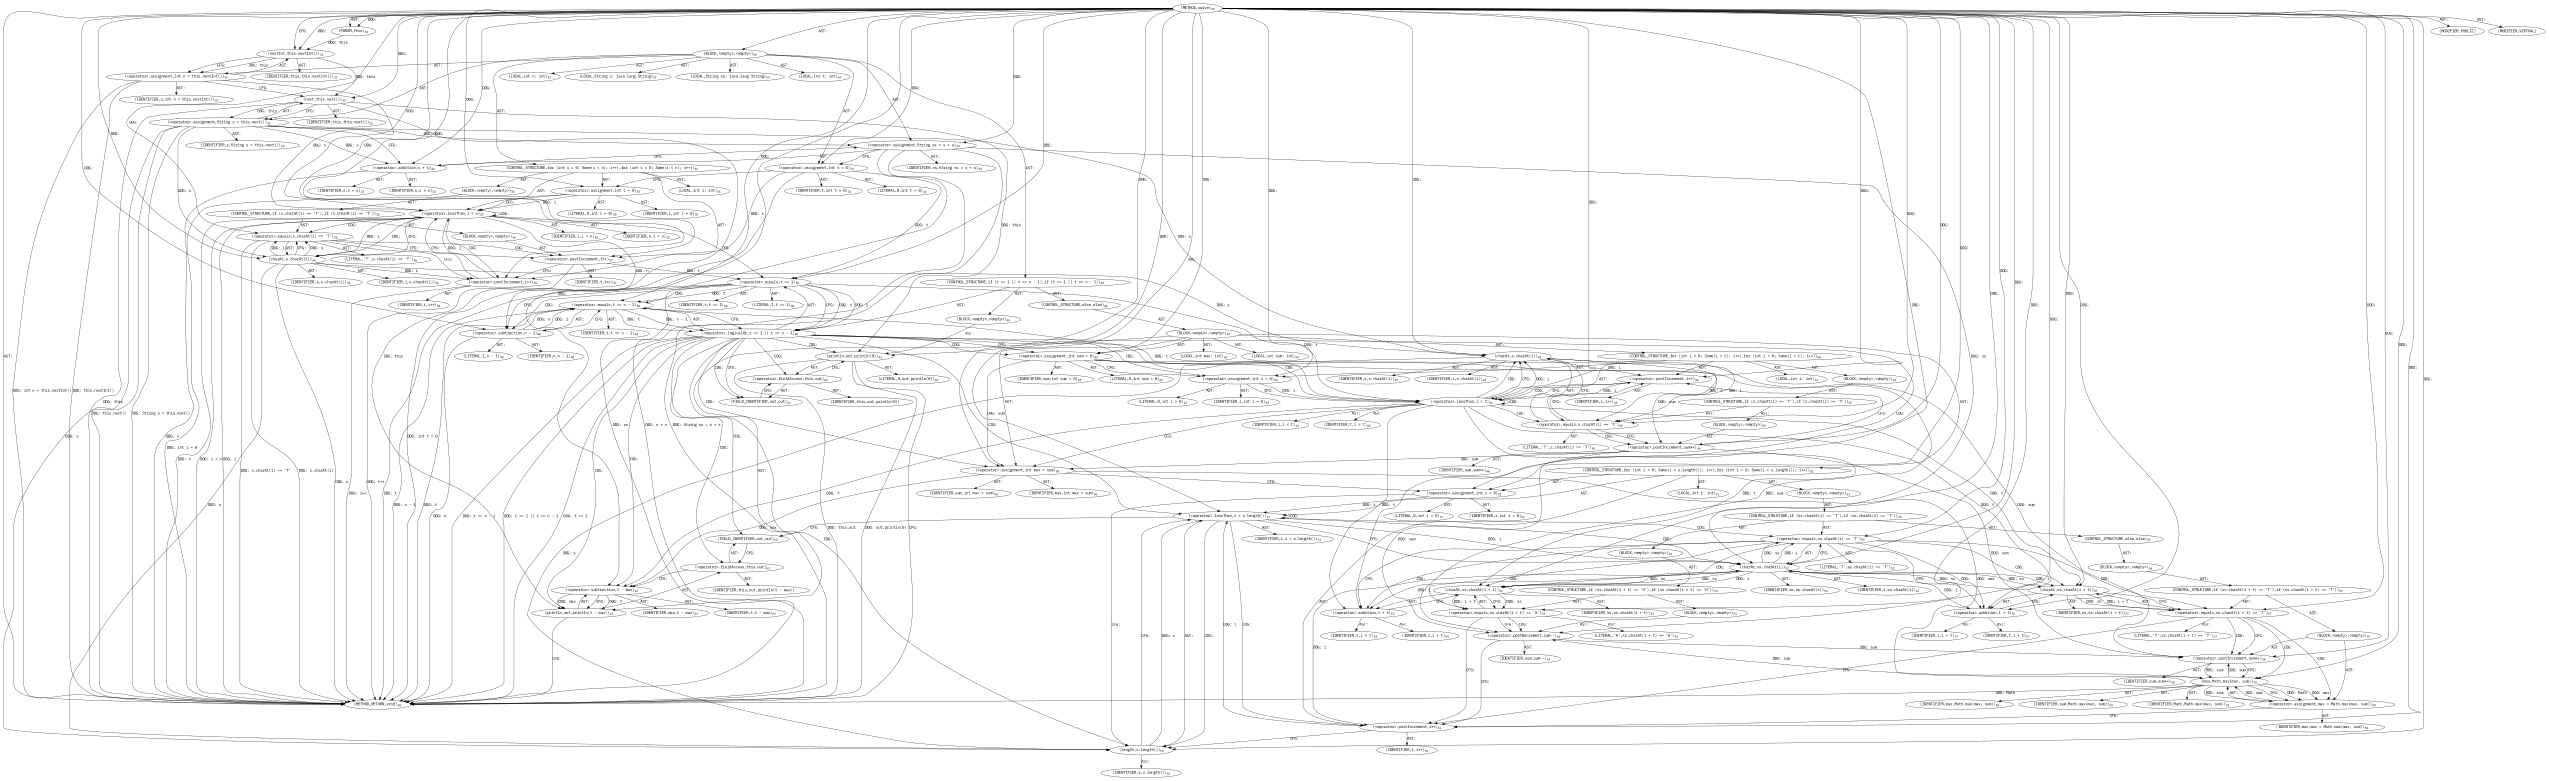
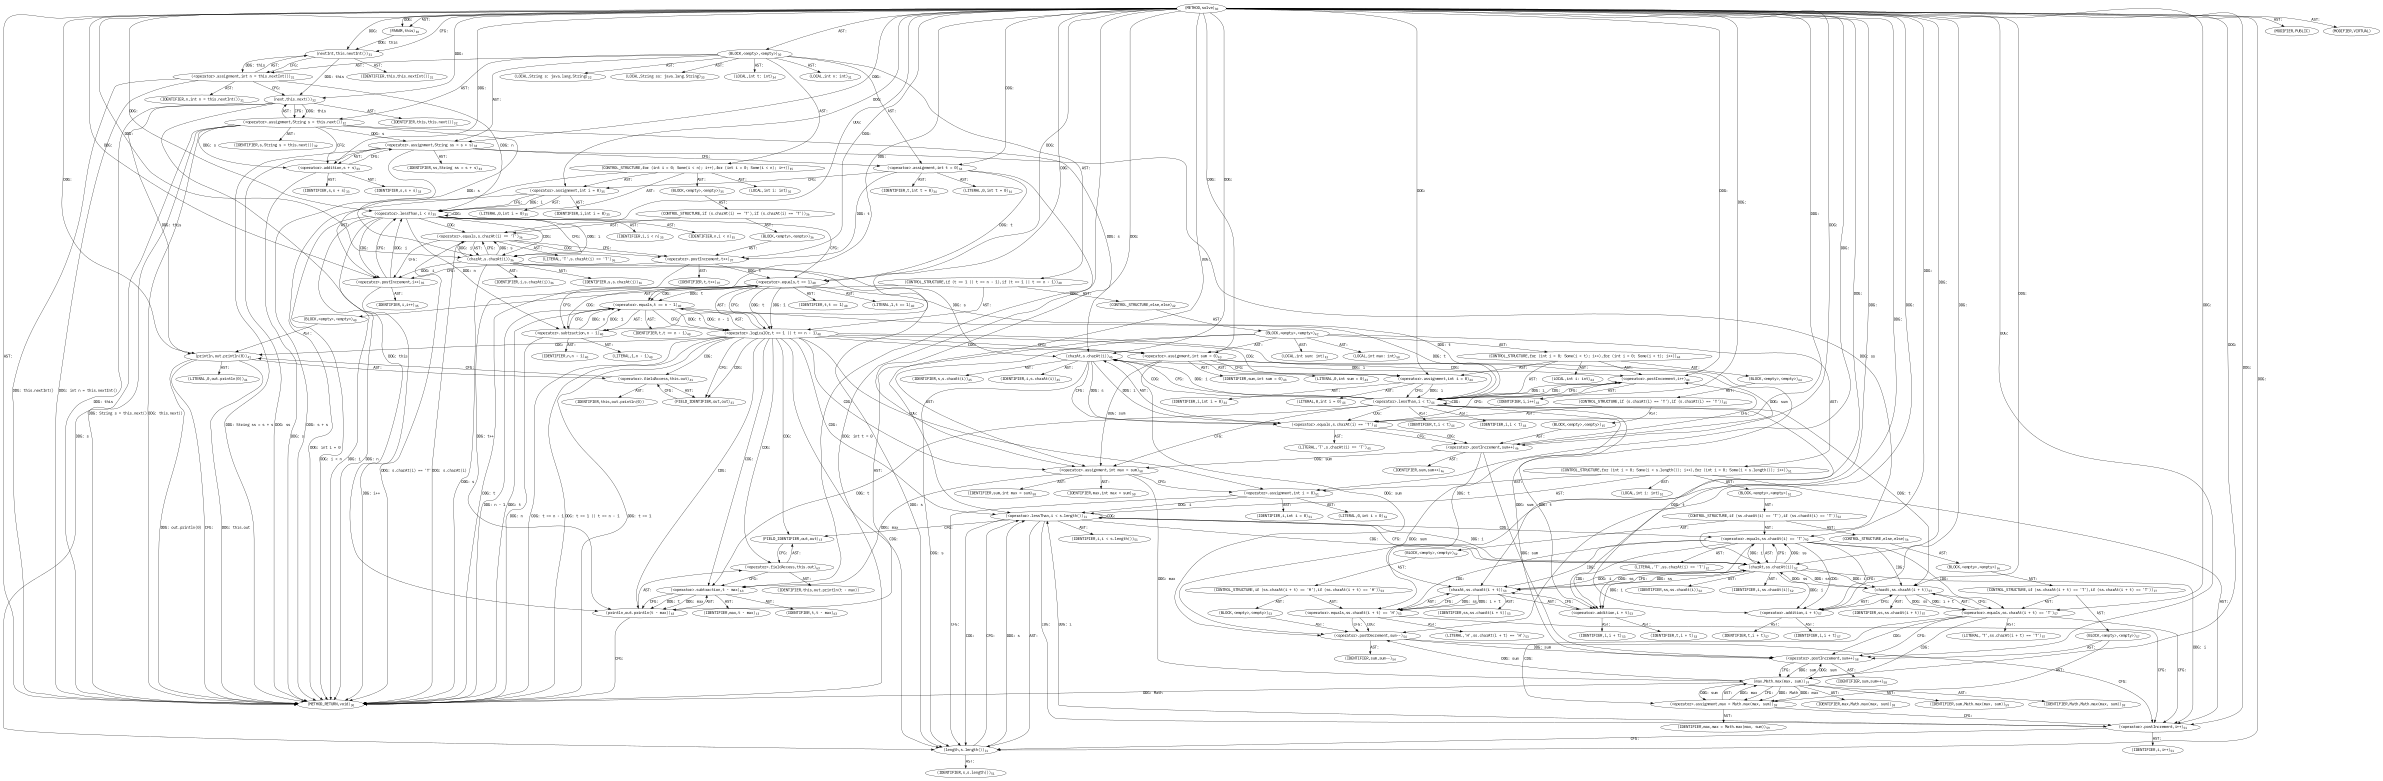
(368, 397) -> (476, 404)
